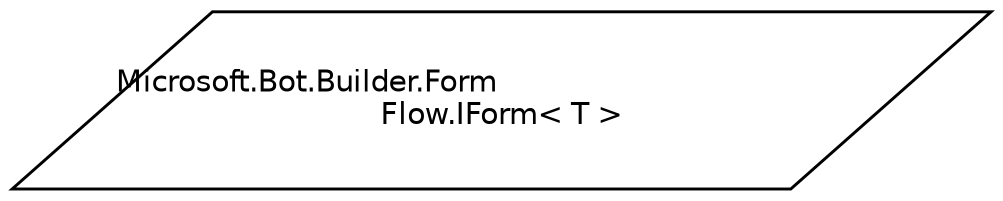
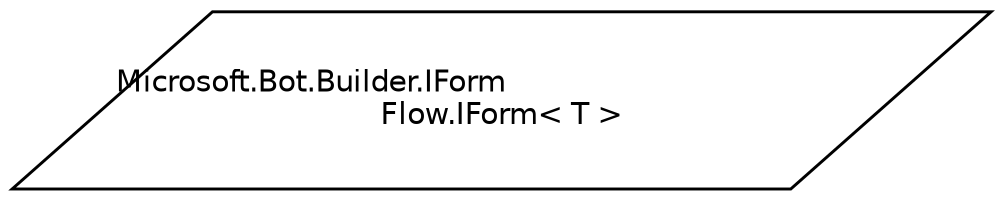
(502, 100) -> (502, 100)
